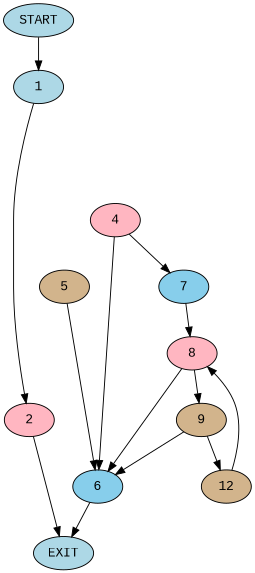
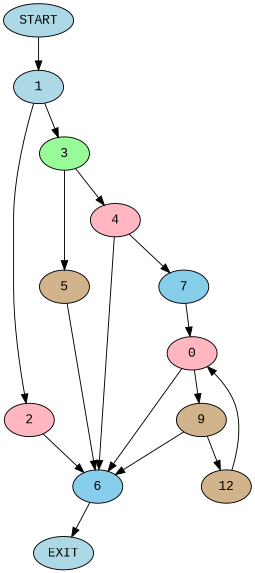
none -> (64, 154)
(192, 353) -> (192, 353)
(45, 482) -> (60, 450)
